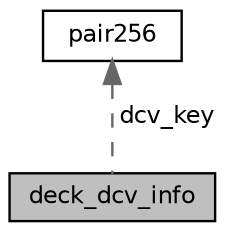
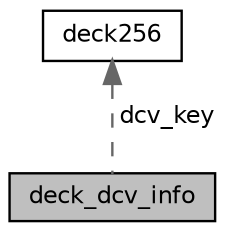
(112, 36) -> (112, 36)
